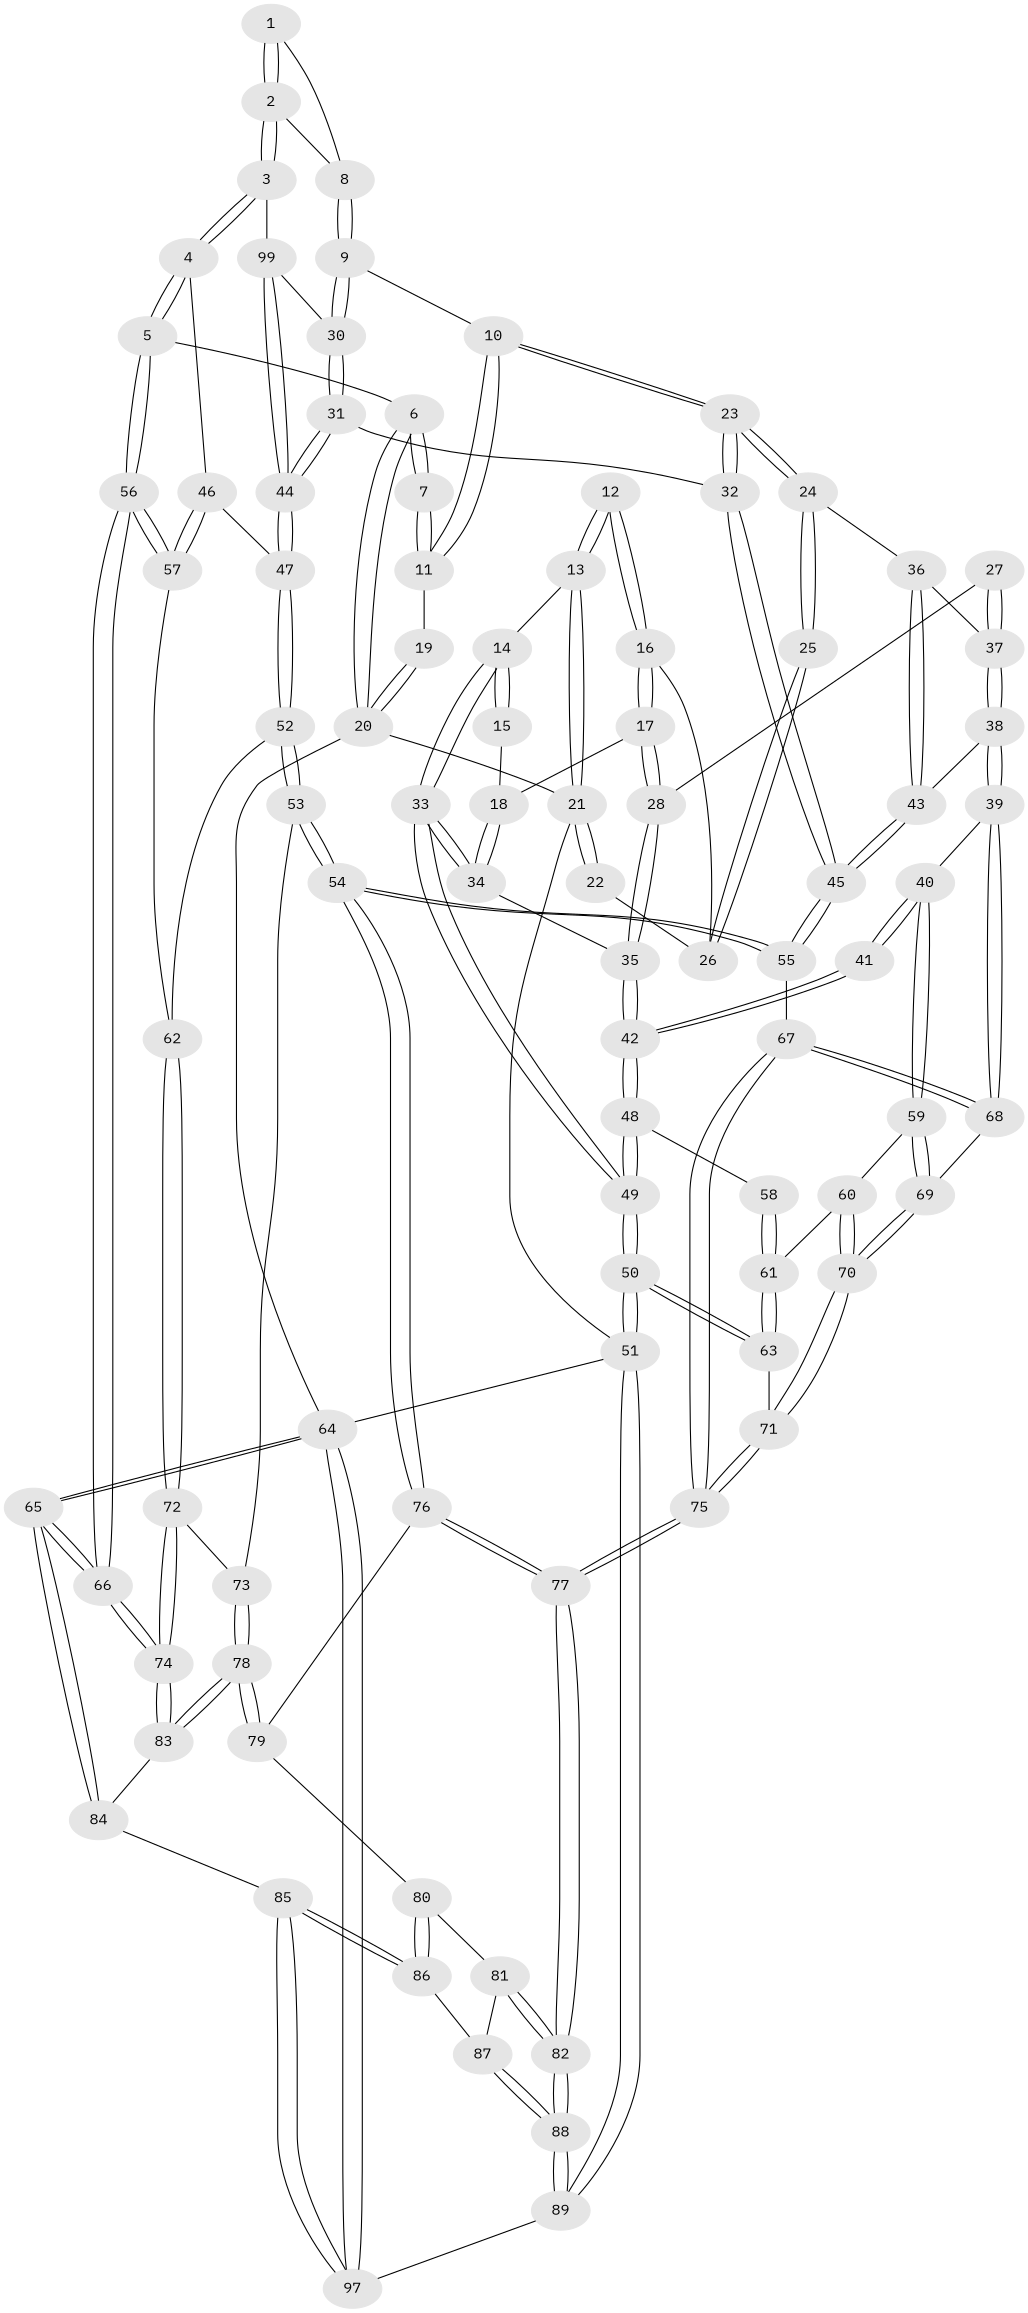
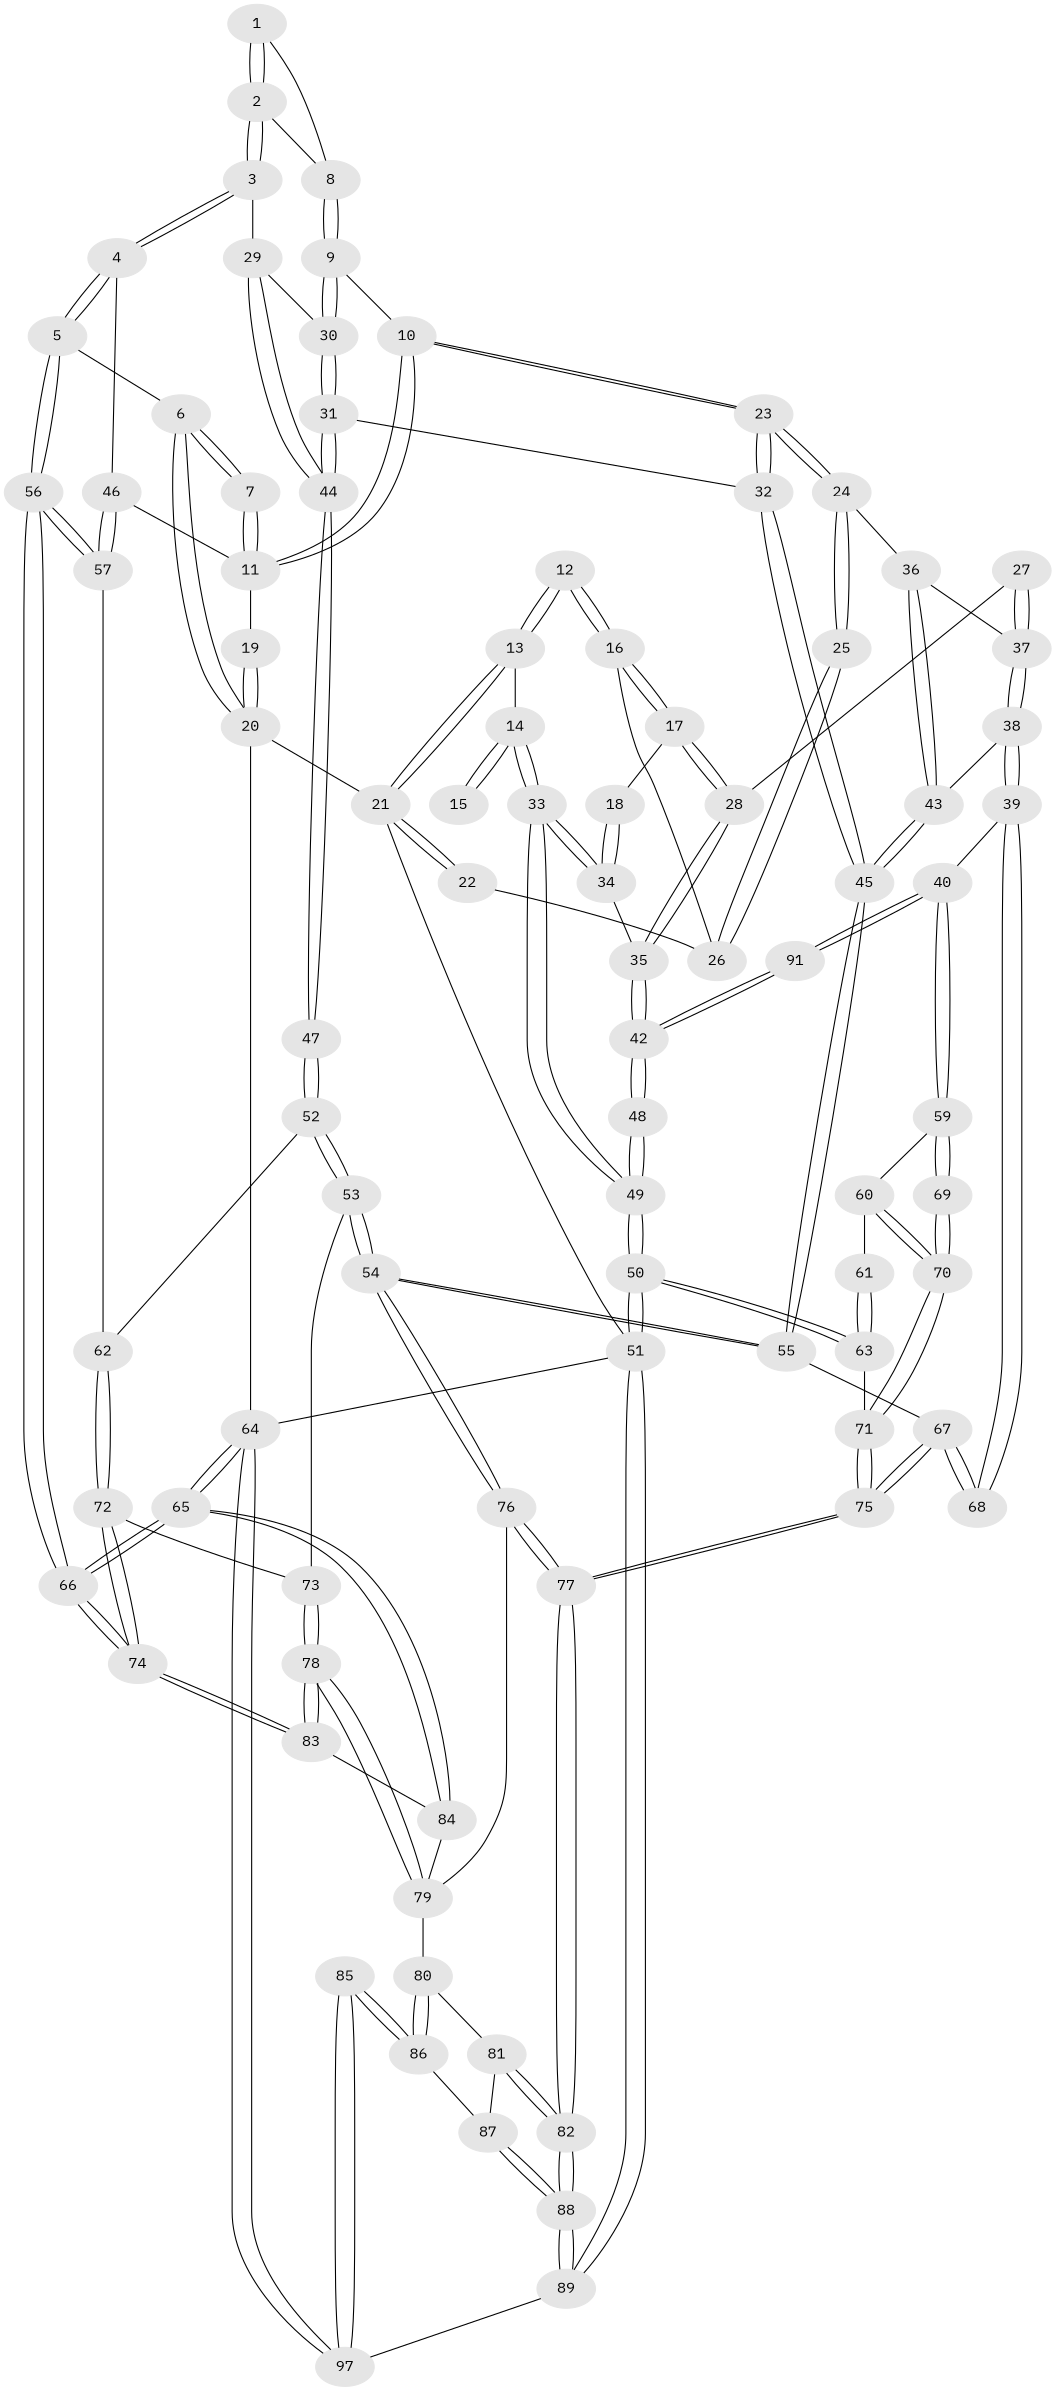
(267, 258) -> (253, 258)
(246, 531) -> (181, 532)
(501, 764) -> none
(865, 961) -> (795, 961)
(960, 1156) -> none
(769, 1195) -> none
(191, 1859) -> (435, 1859)
